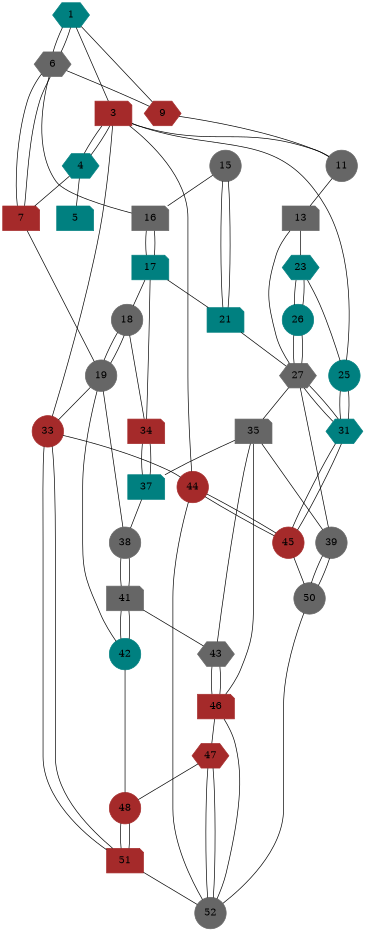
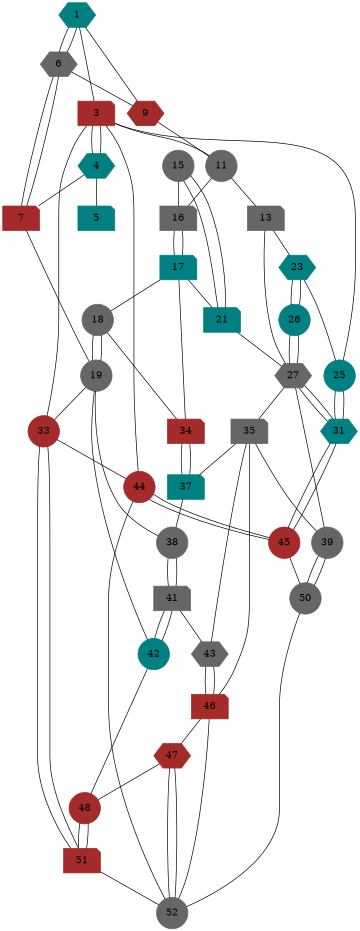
(50, 170) -> (198, 194)
